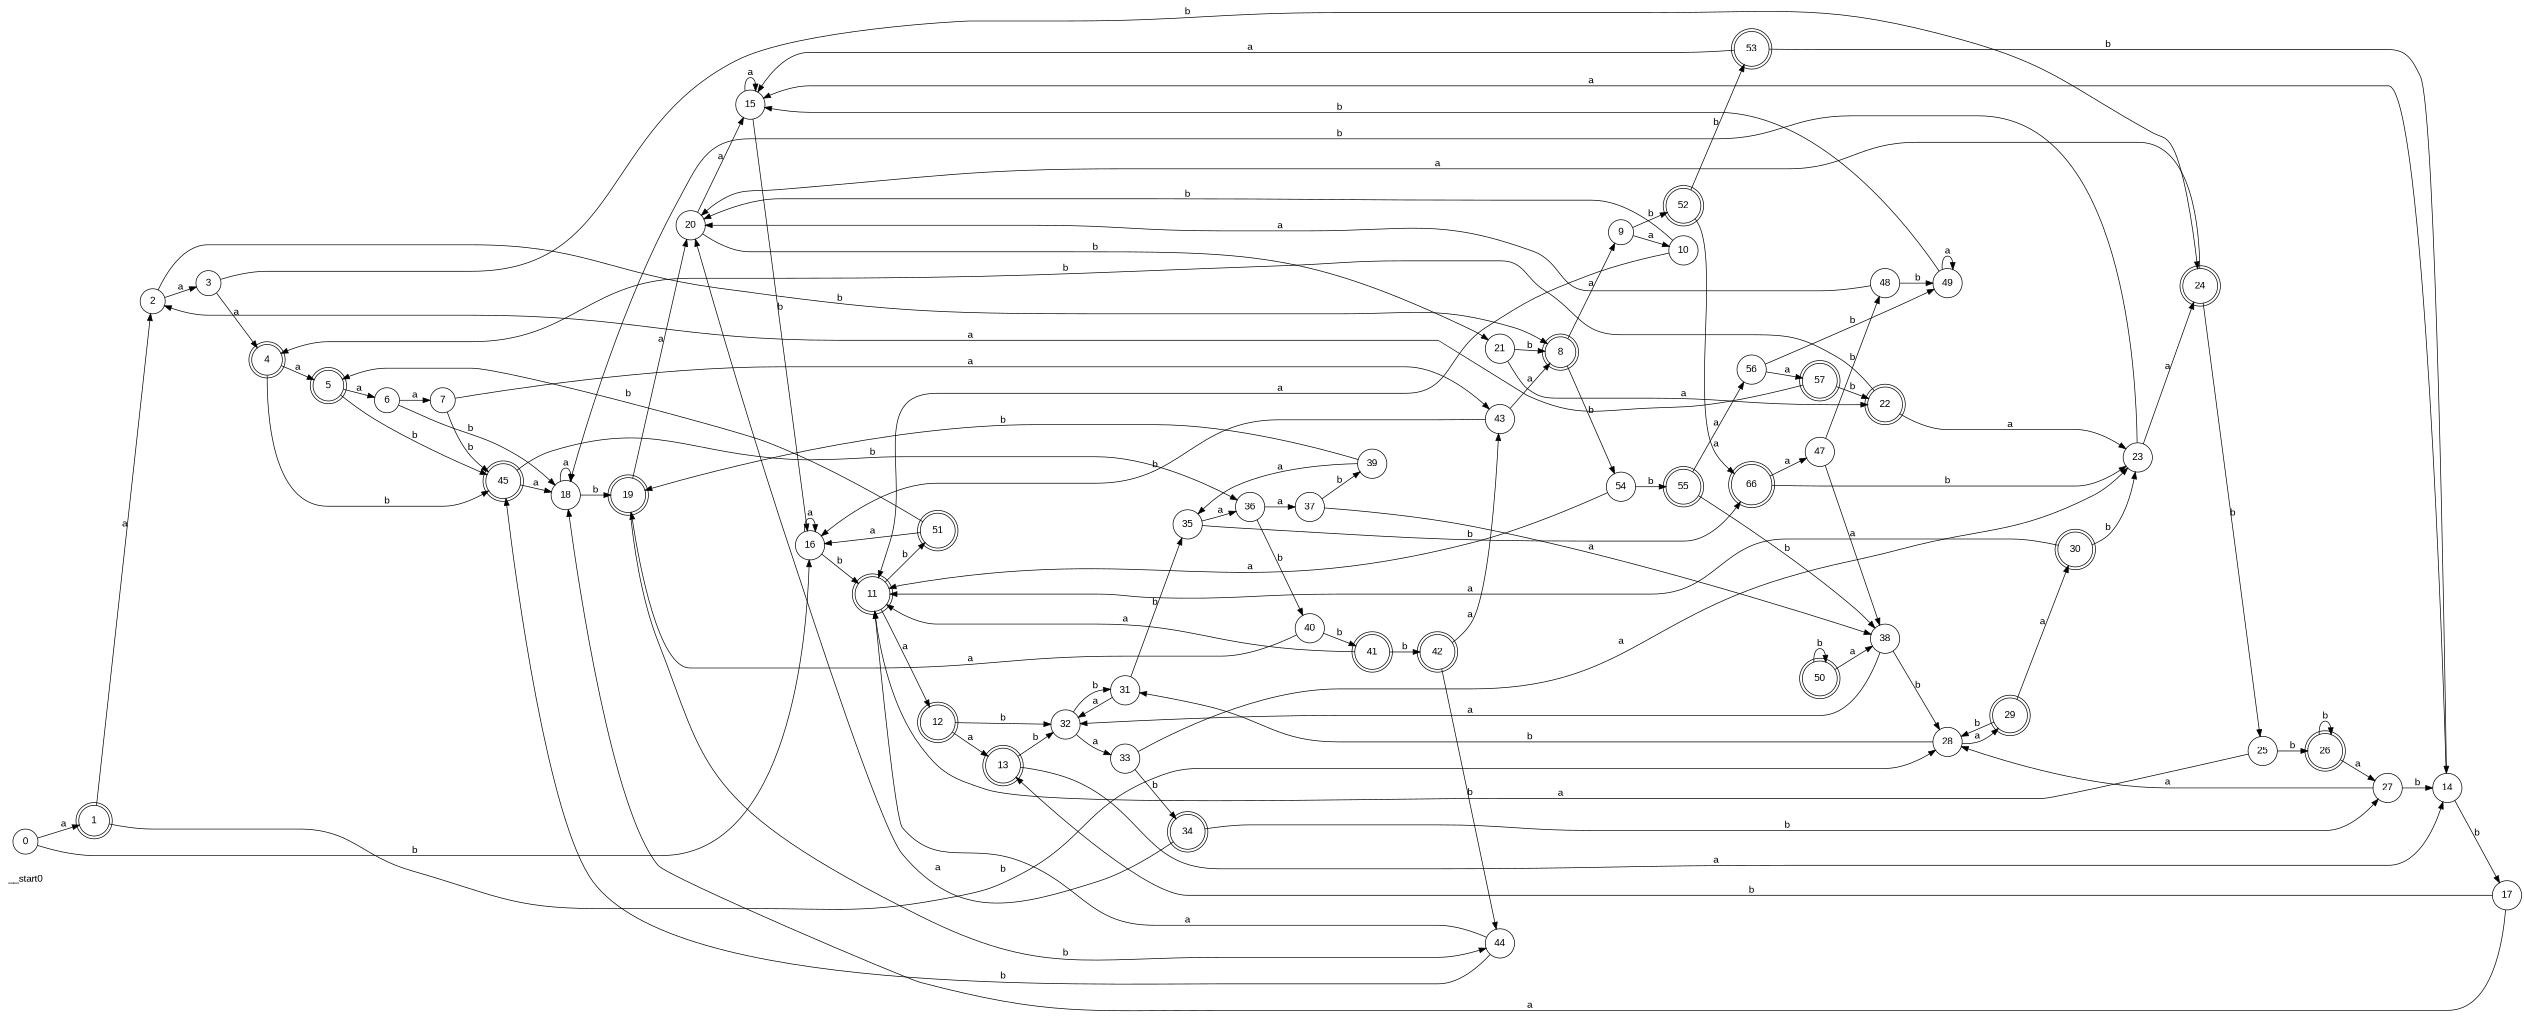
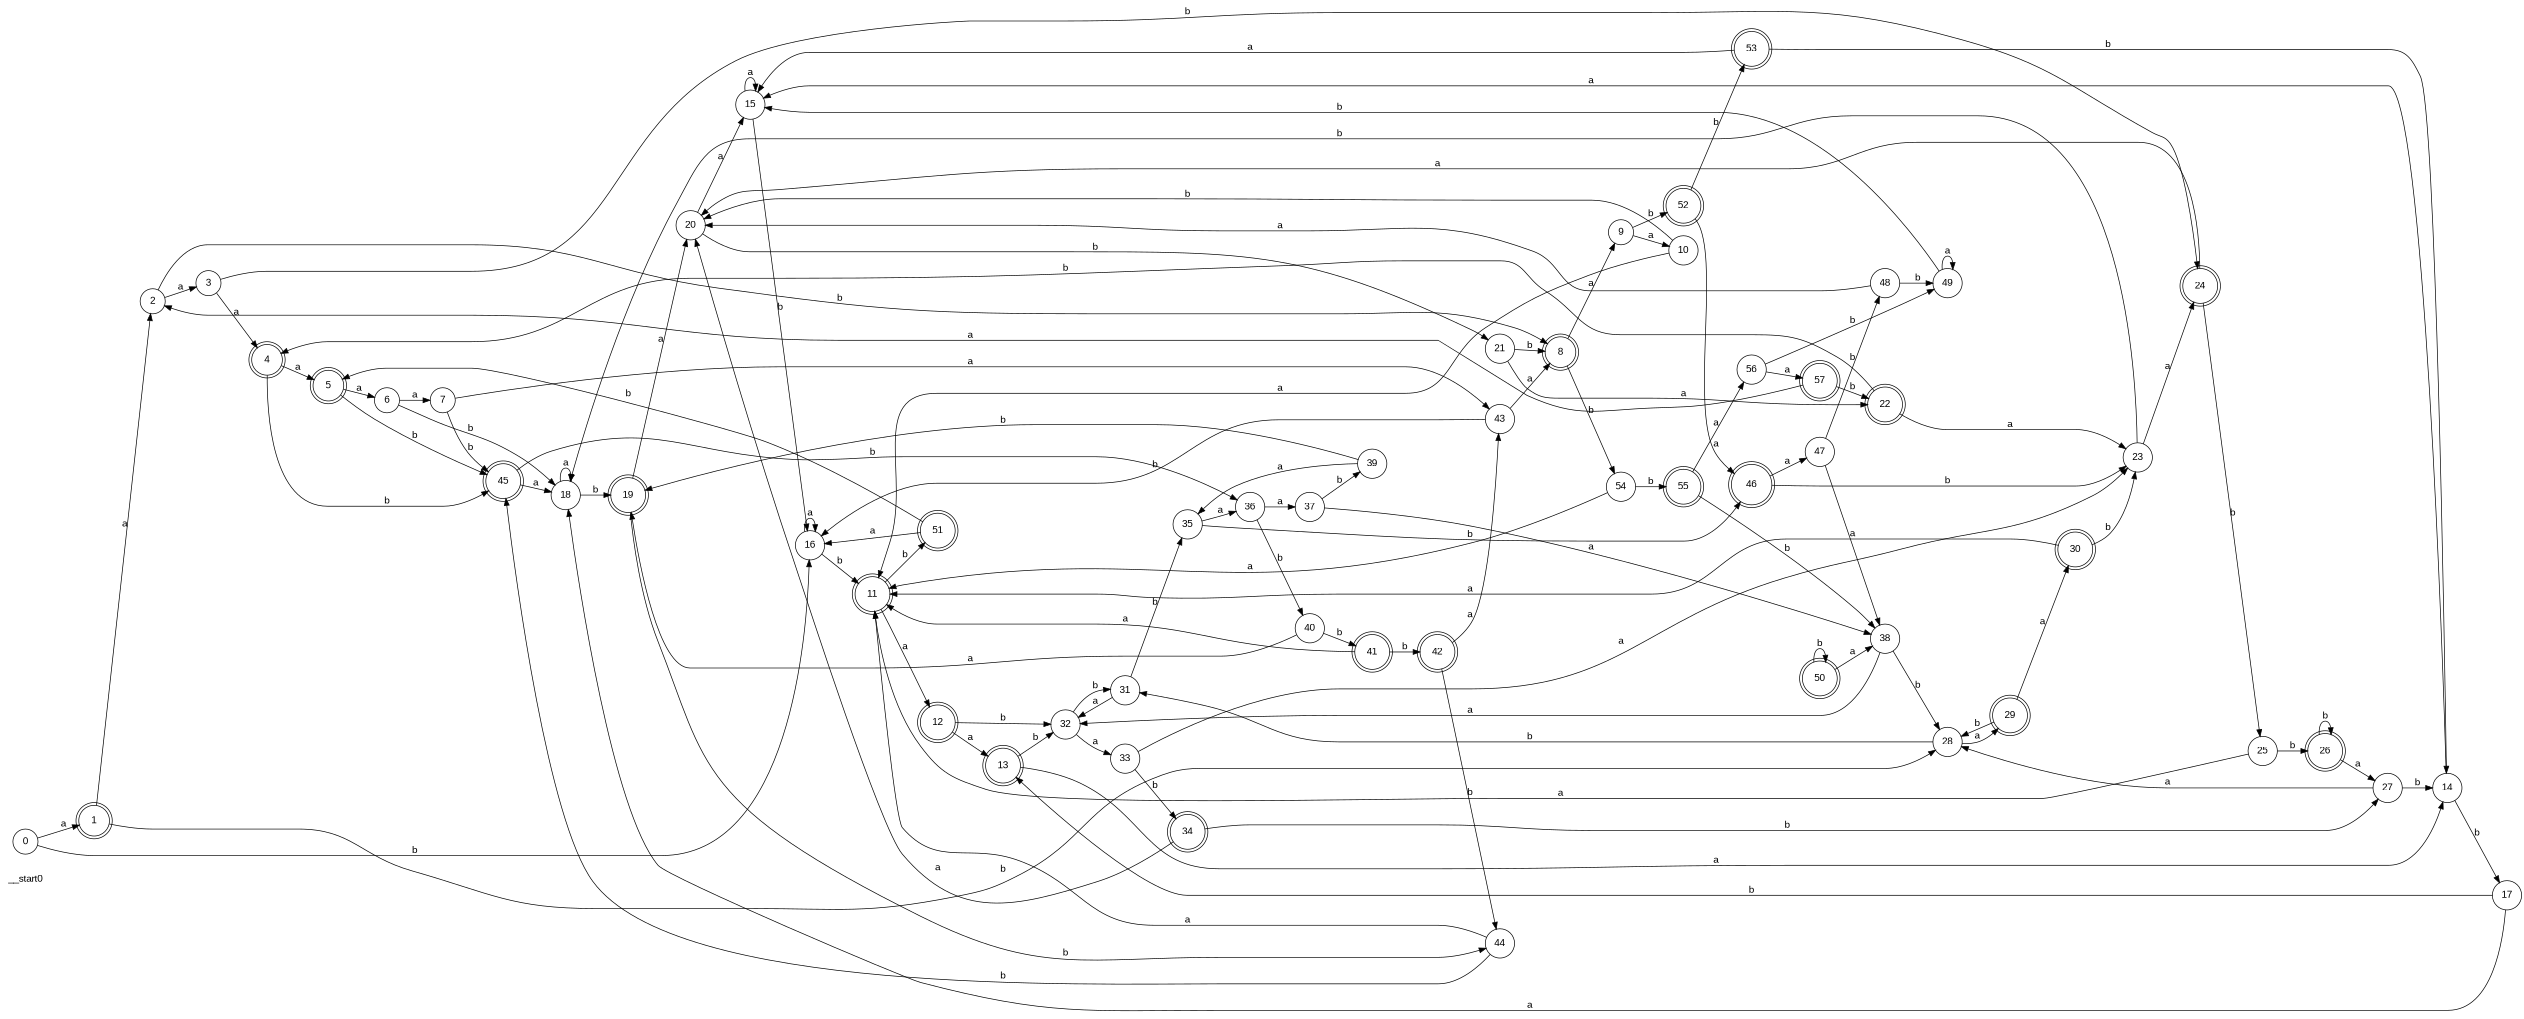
(1752, 485) -> (1752, 485)
